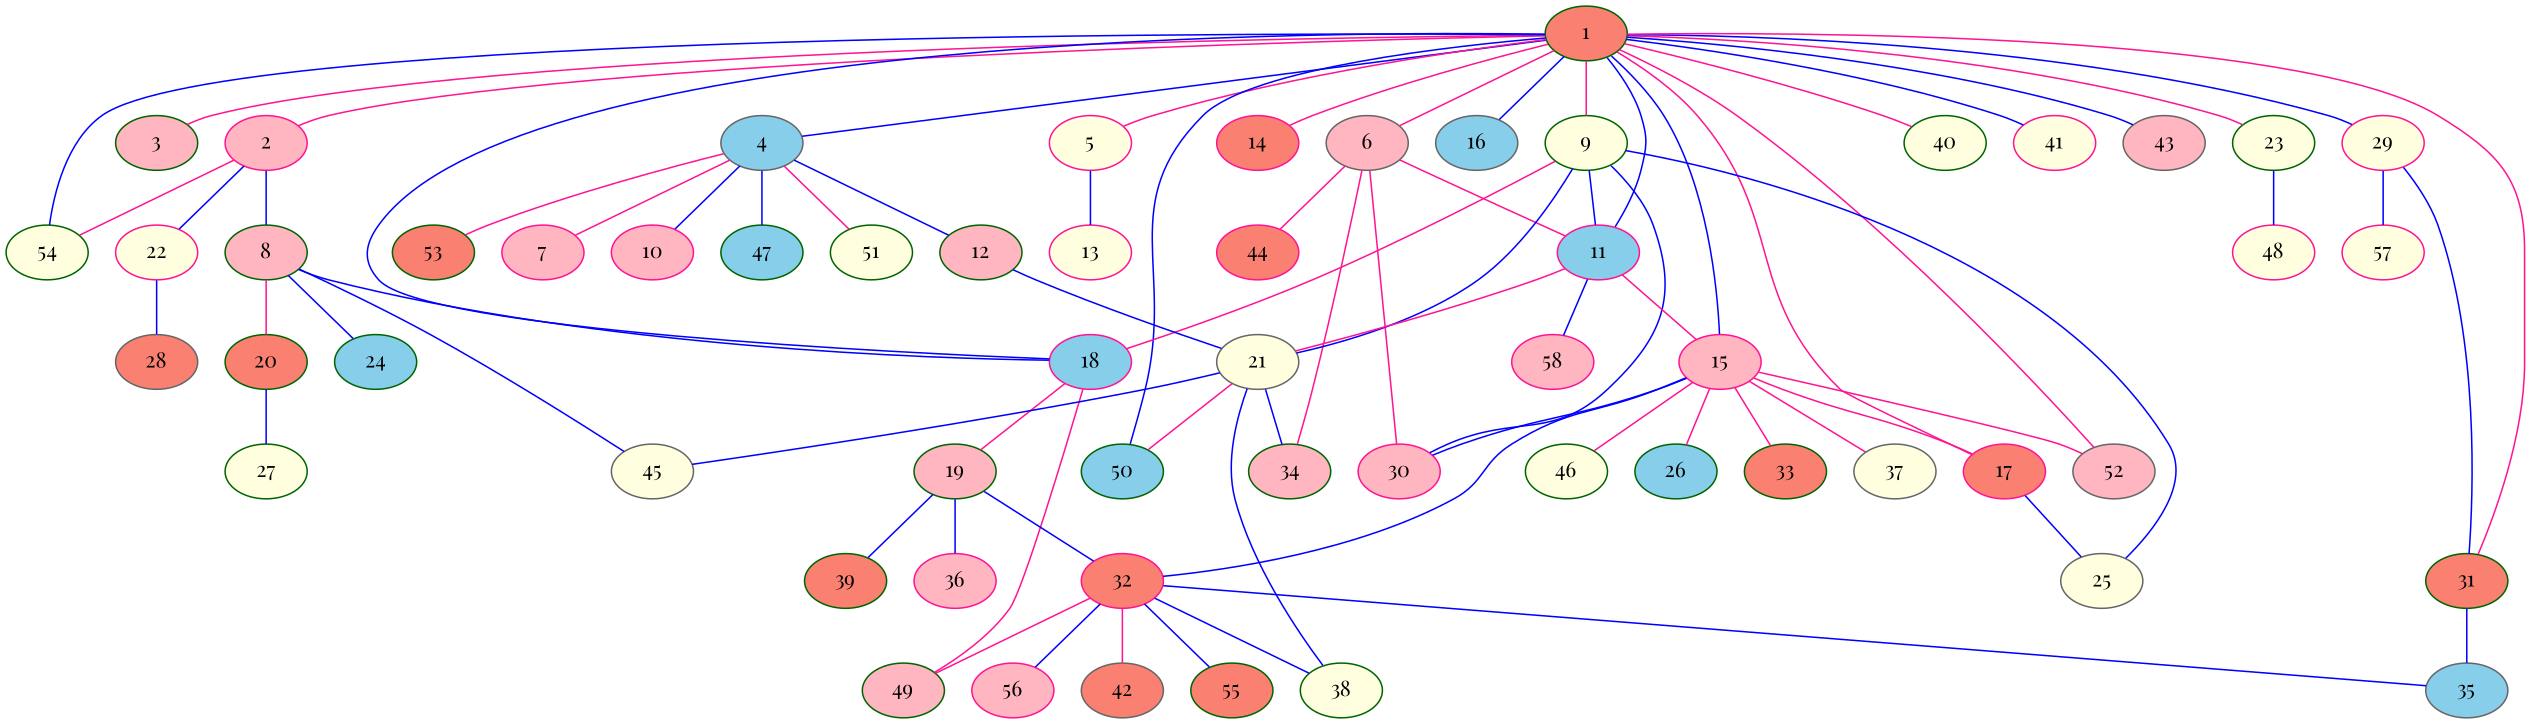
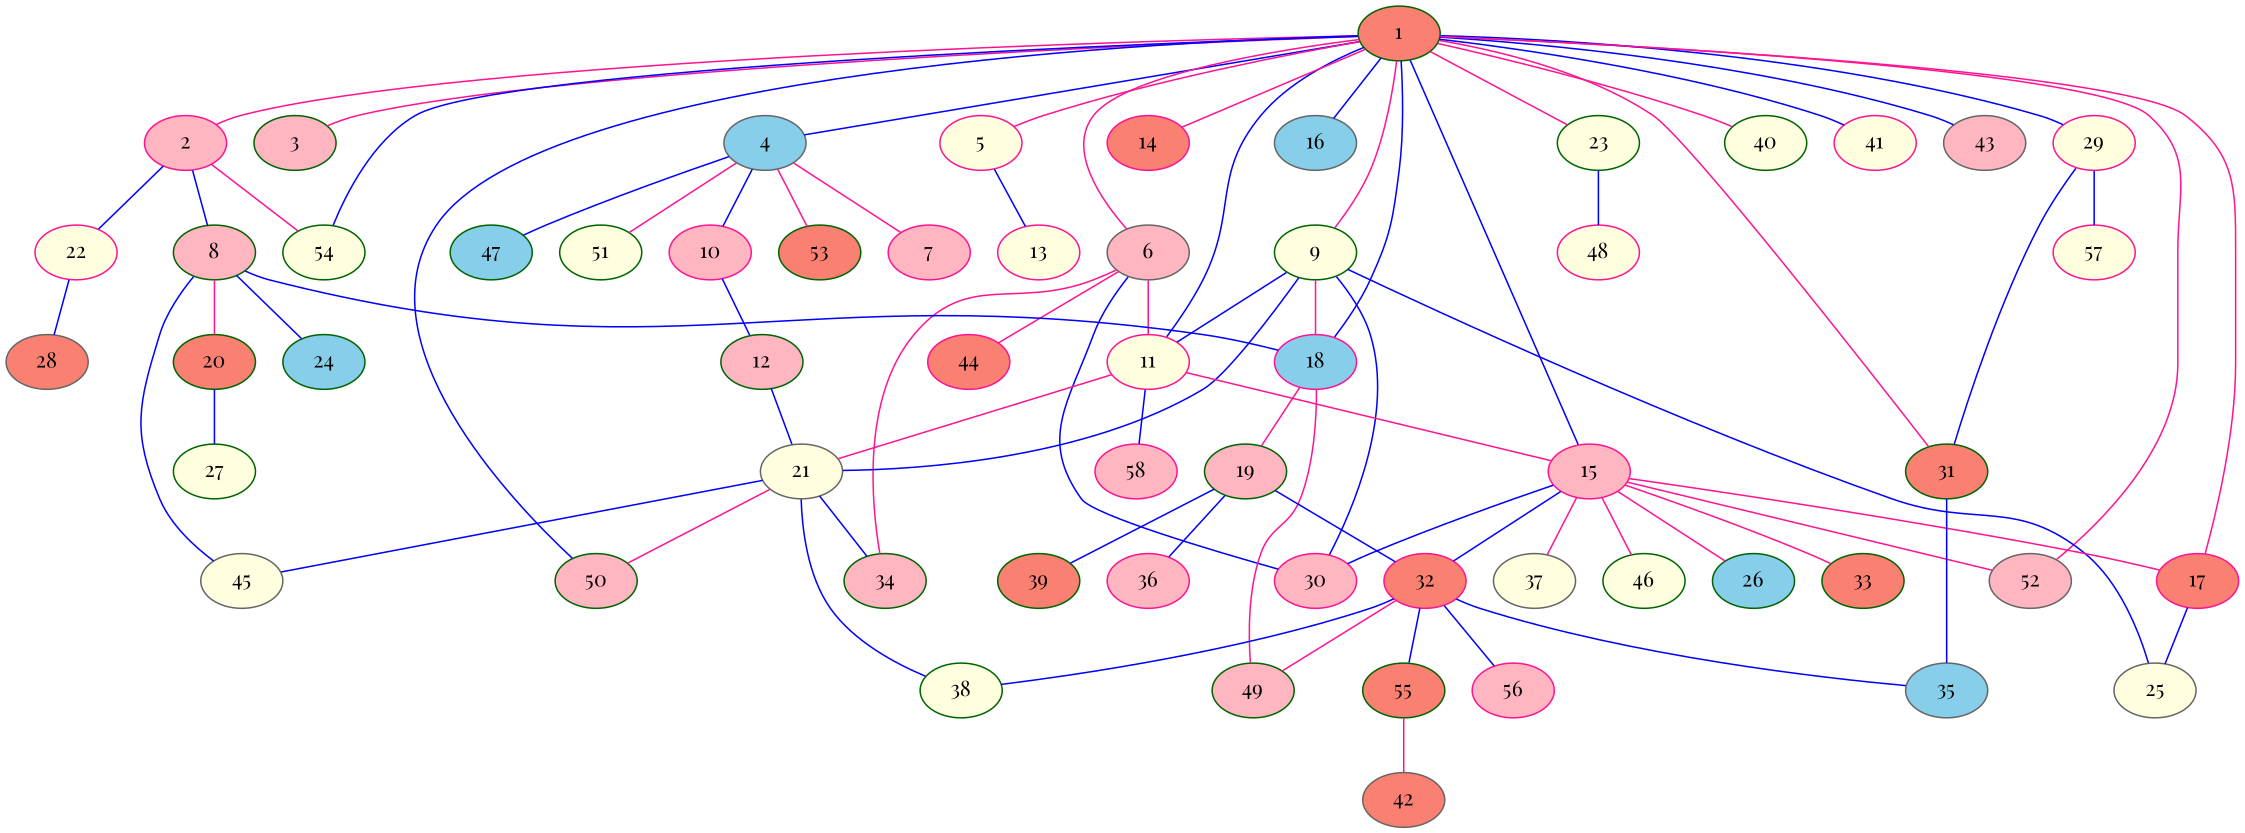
(871, 198) -> (736, 307)
(1598, 252) -> (1148, 362)
(1383, 307) -> (1073, 485)
(1122, 471) -> (596, 581)
(1122, 636) -> (1404, 745)
